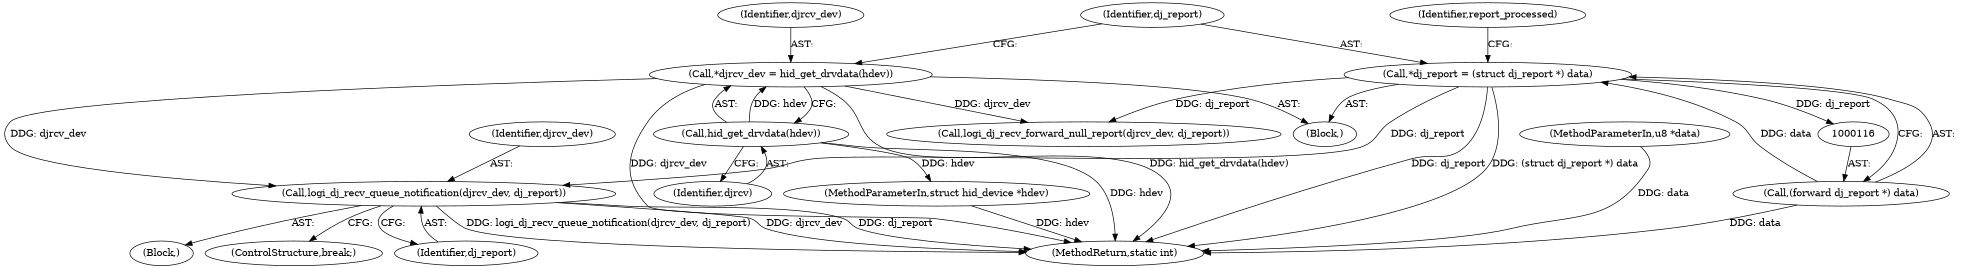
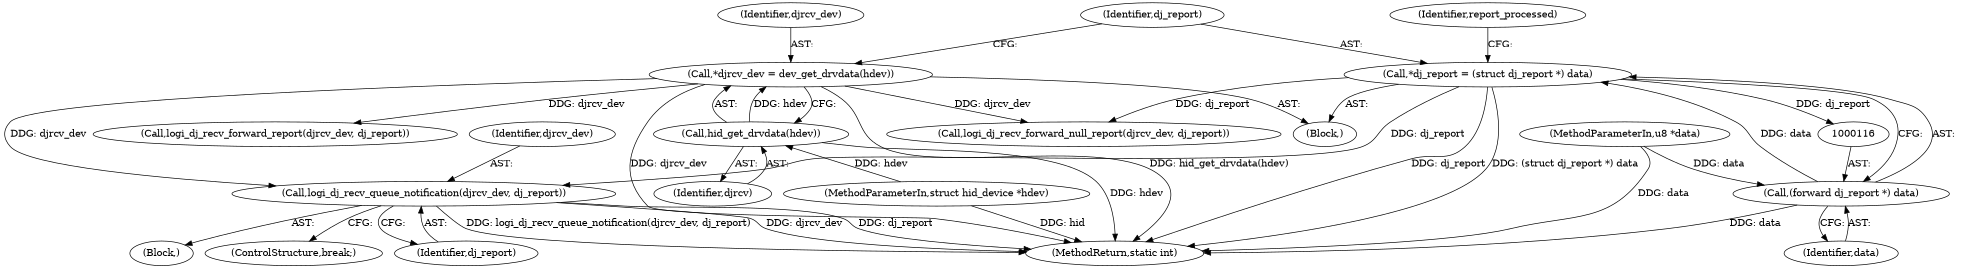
(791, 75) -> (791, 75)
none -> (275, 134)
(886, 153) -> (847, 165)
(748, 164) -> (748, 164)
none -> (1699, 171)
(1063, 224) -> (1063, 224)
none -> (1841, 253)
